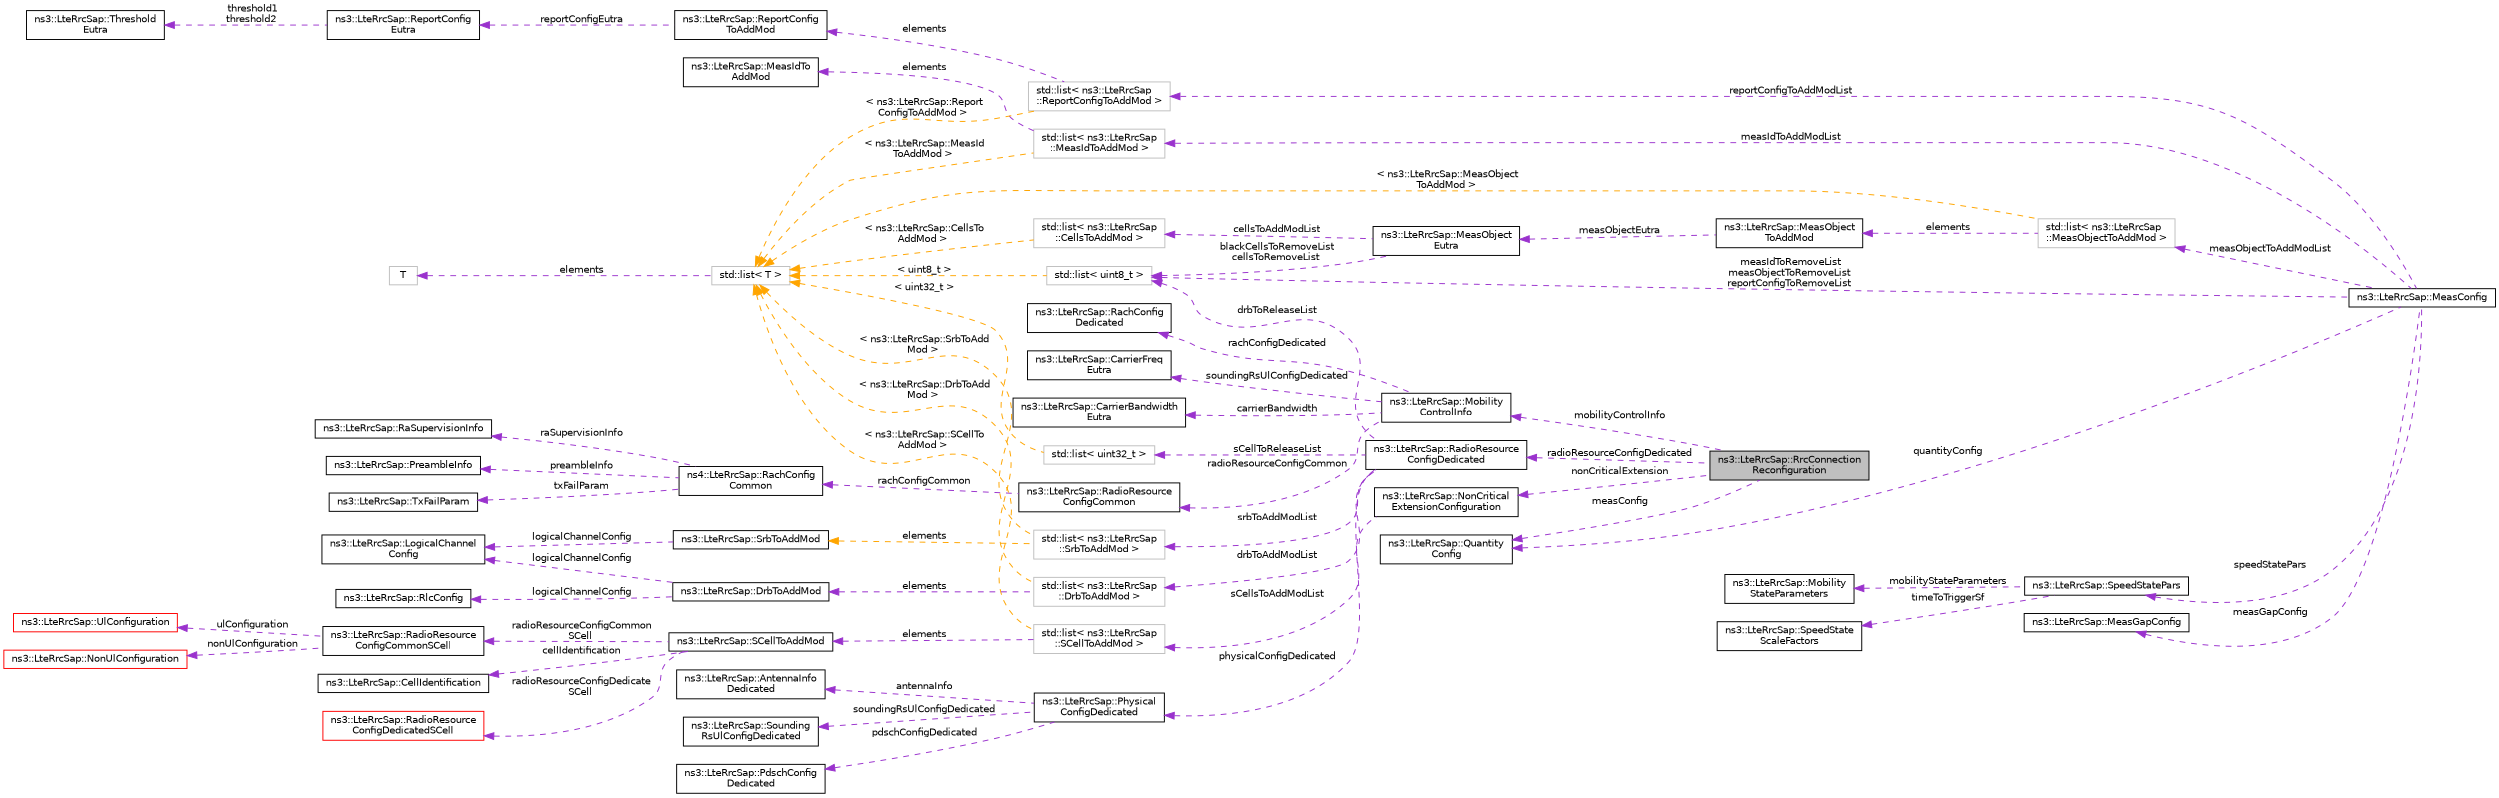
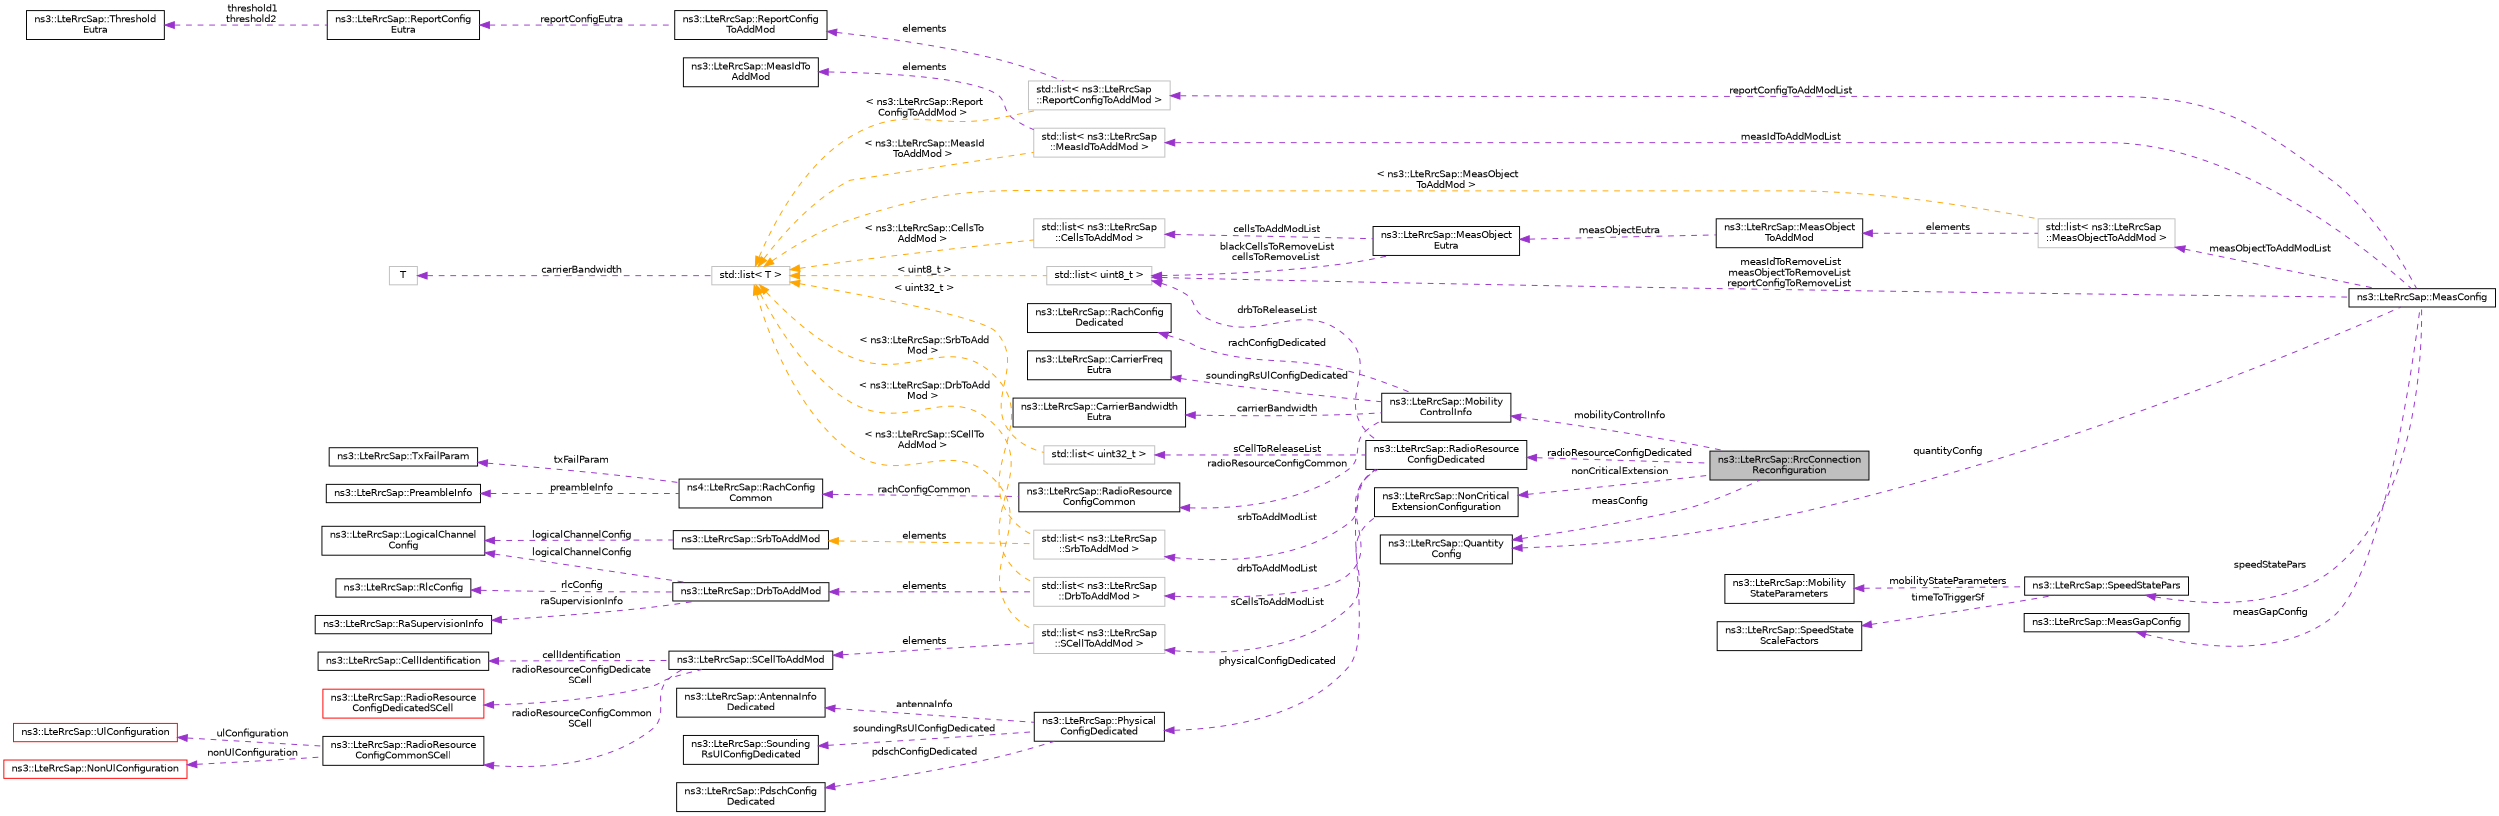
(580, 270) -> (580, 270)
(599, 449) -> (600, 612)
(580, 592) -> (580, 586)
